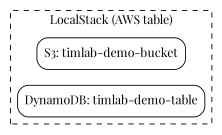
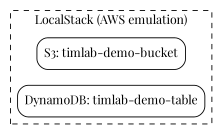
(111, 21) -> (111, 21)
